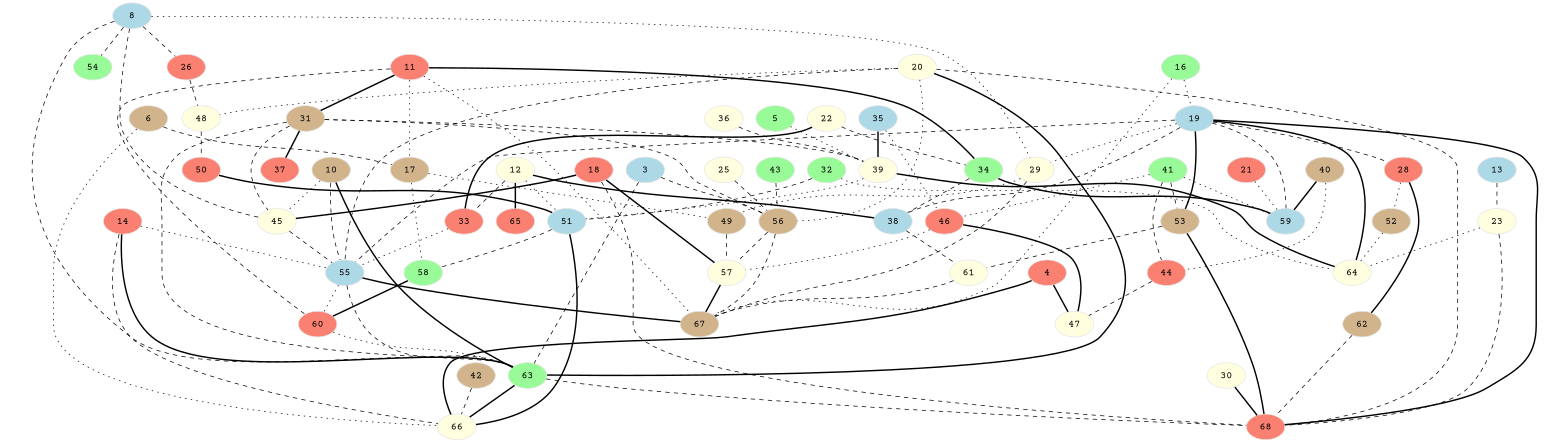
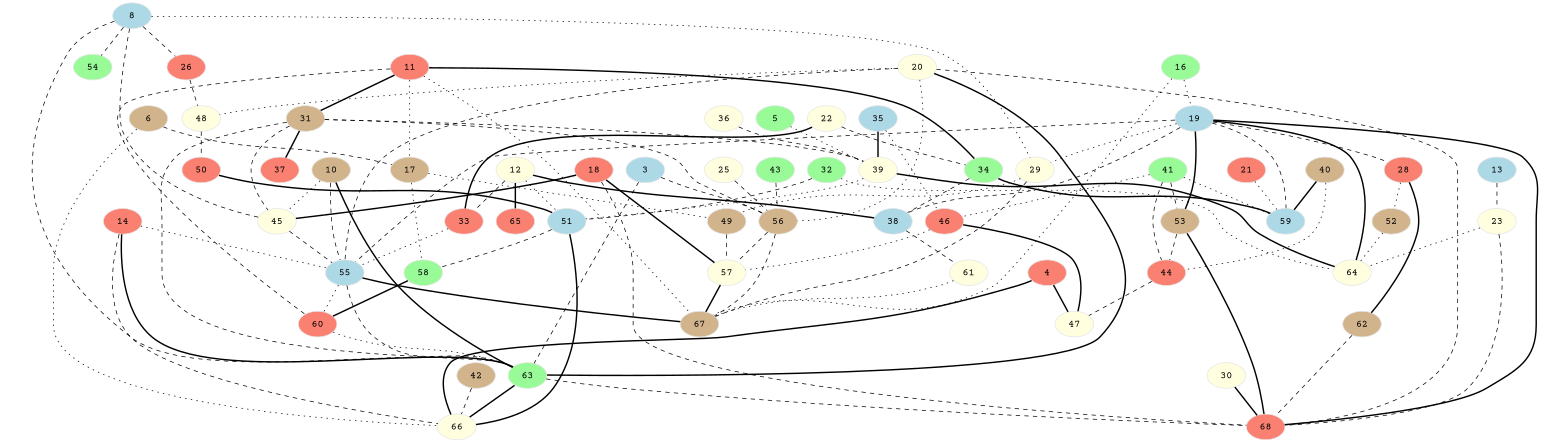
(1074, 247) -> (1173, 247)
(834, 298) -> (834, 298)
